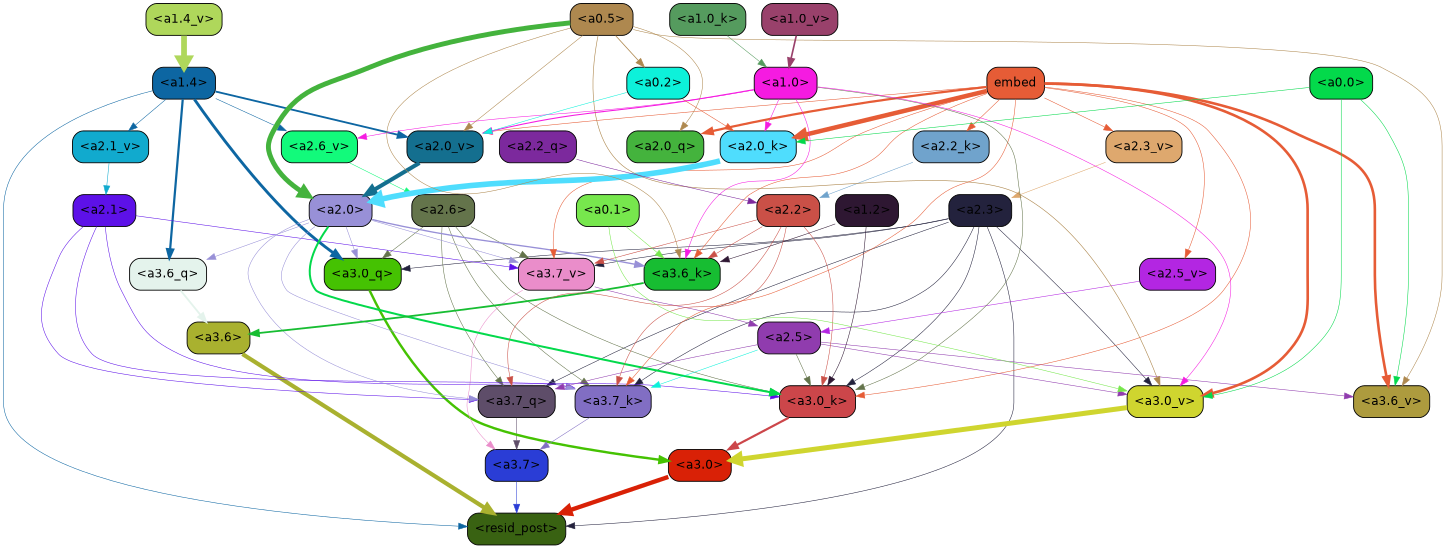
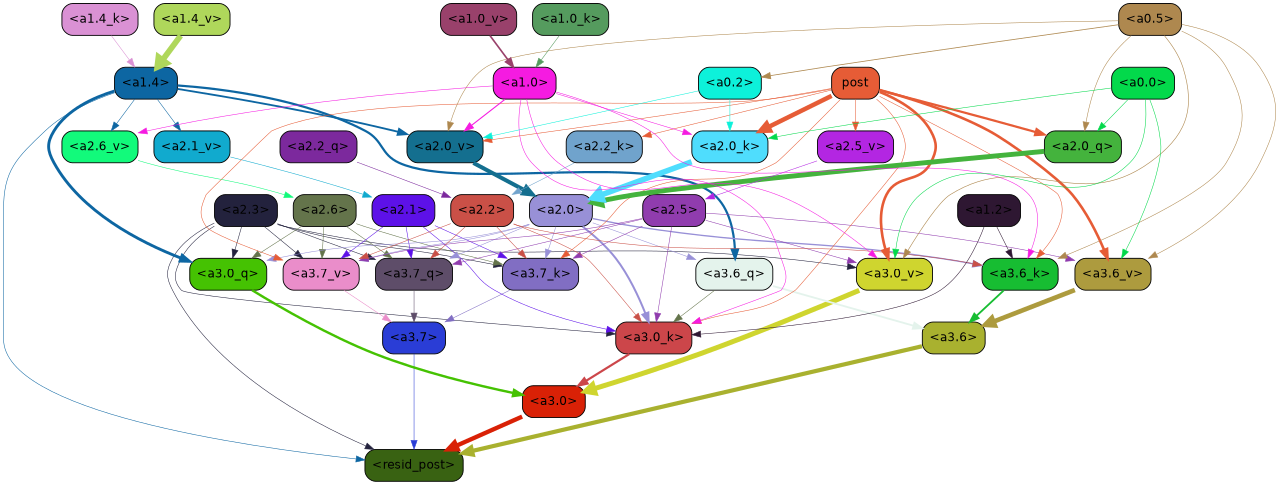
none -> (100, 19)
(376, 65) -> (823, 173)
(1016, 83) -> (856, 83)
none -> (1116, 112)
(710, 116) -> (730, 111)
(1144, 147) -> none
(1019, 188) -> (741, 199)
(608, 211) -> none
(672, 305) -> (519, 237)
none -> (1034, 306)
(495, 336) -> (621, 265)
(597, 337) -> (698, 303)
(802, 366) -> (665, 270)
(709, 367) -> (612, 240)
